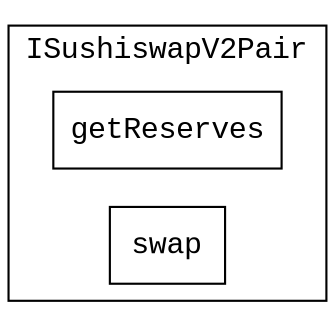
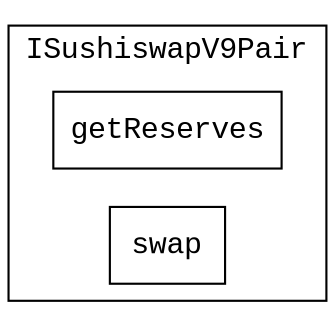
(167, 50) -> (167, 50)
